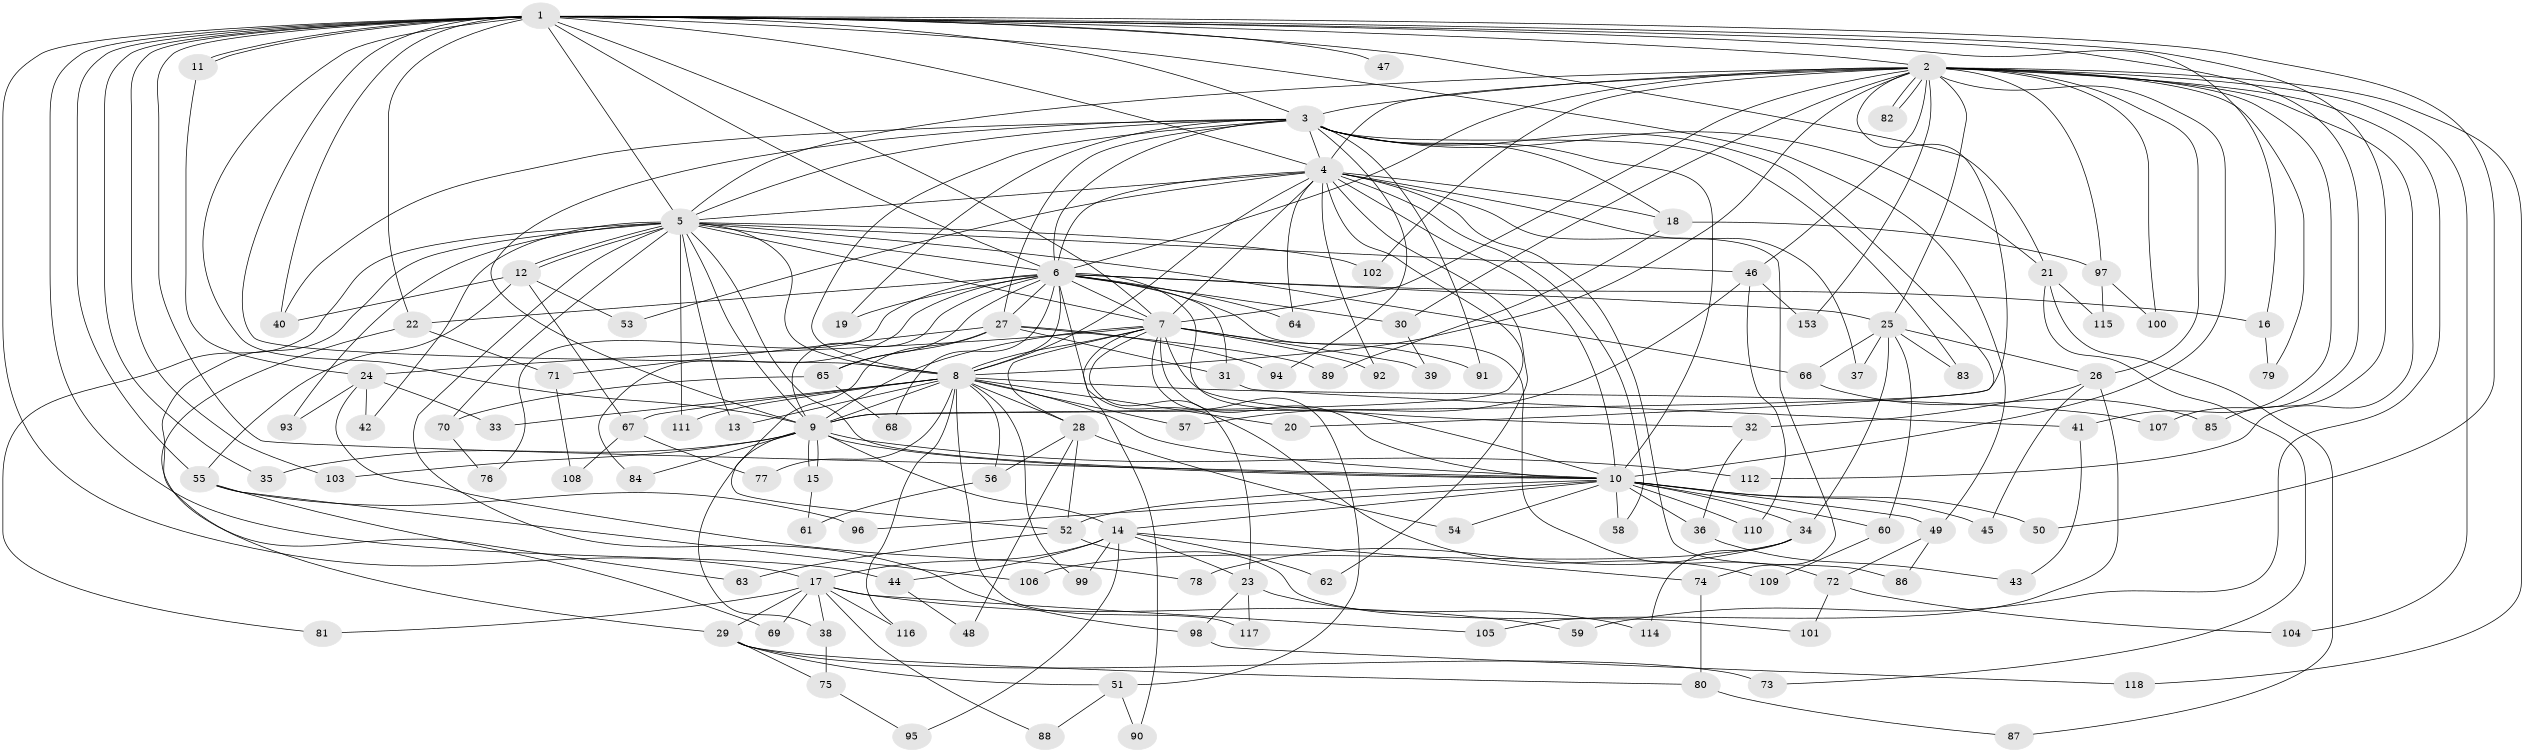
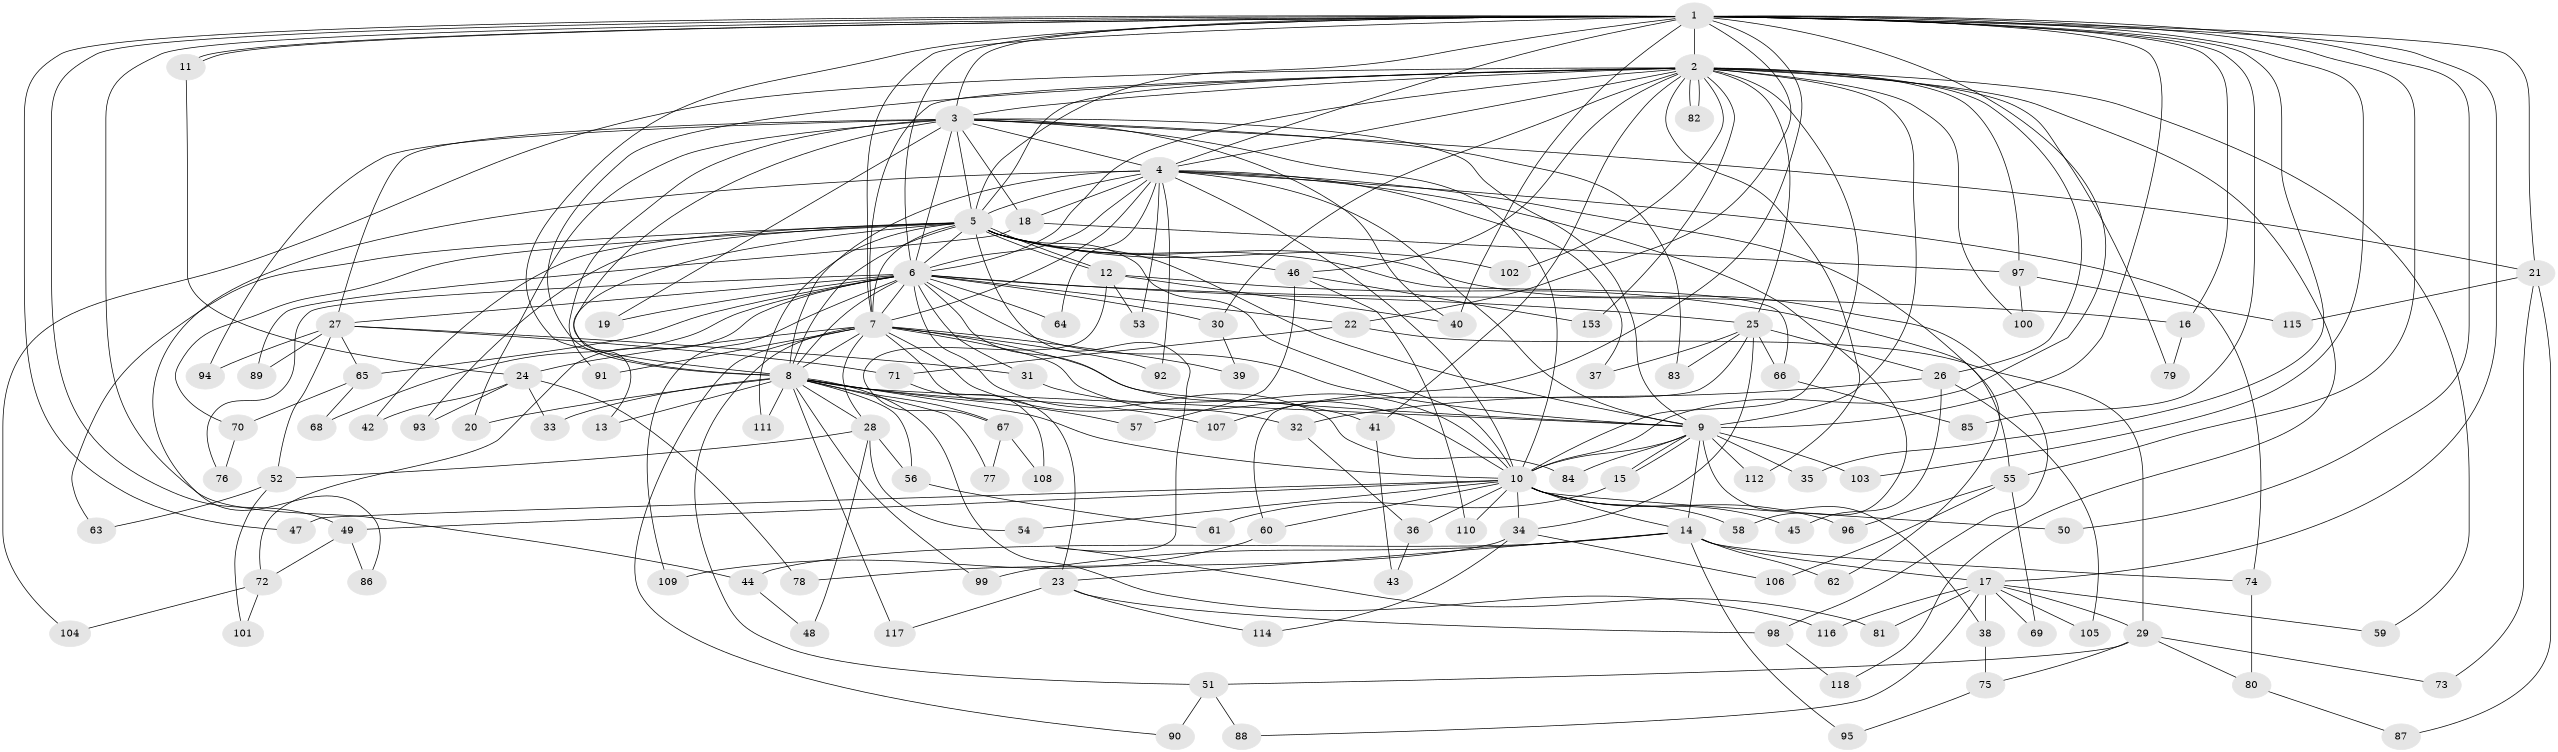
(1325, 492) -> (904, 498)
